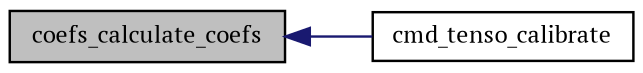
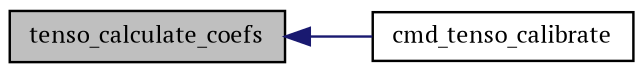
(147, 37) -> (147, 37)
